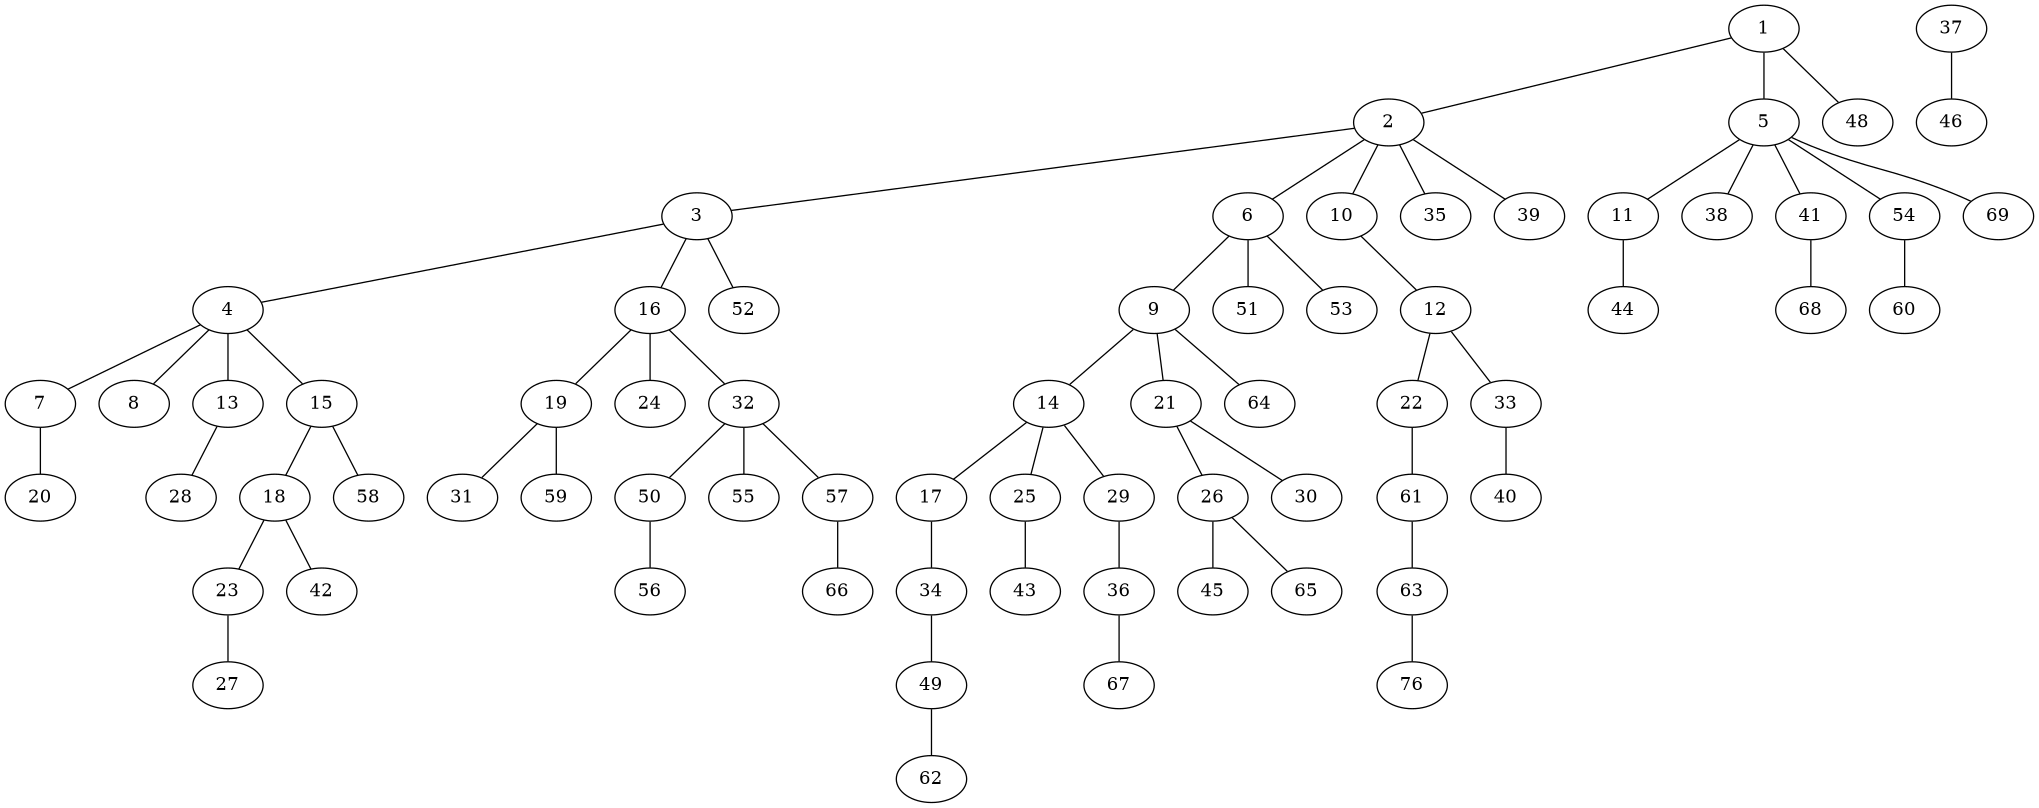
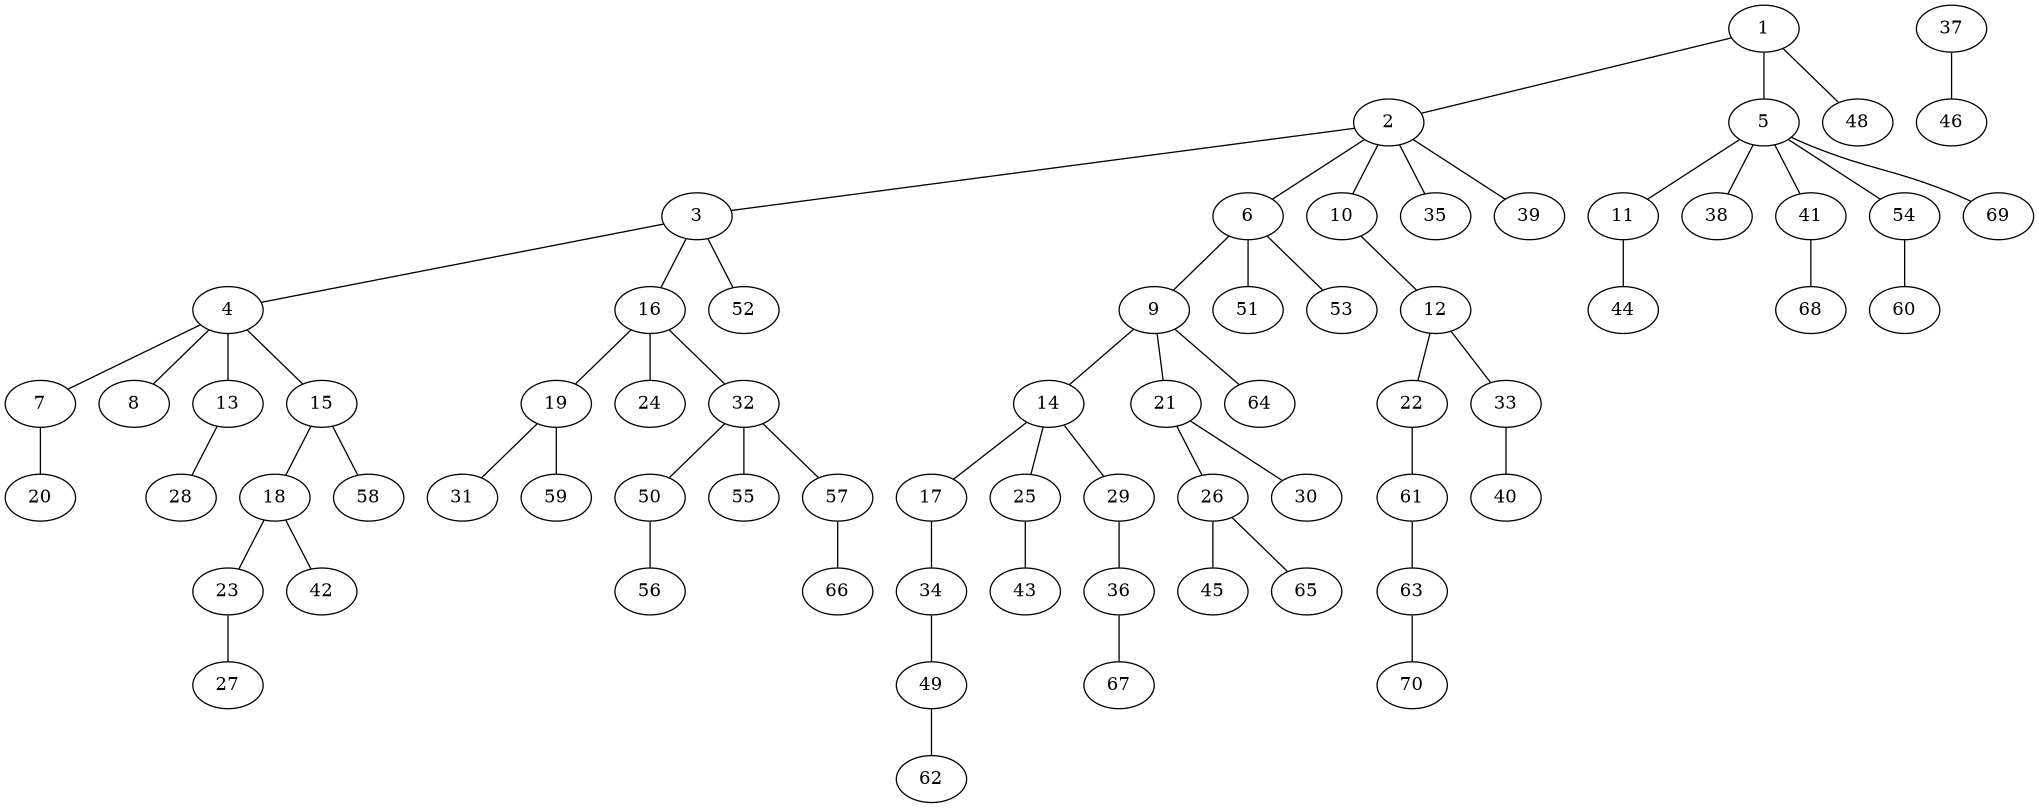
(1412, 685) -> (1412, 685)
